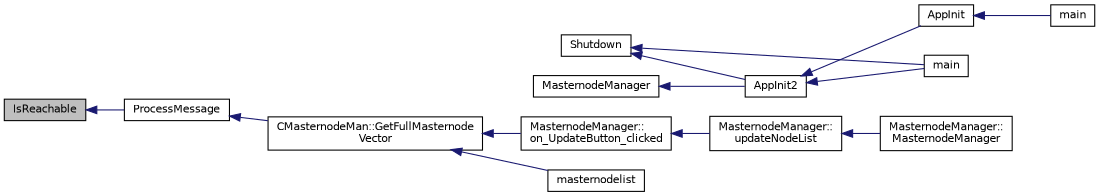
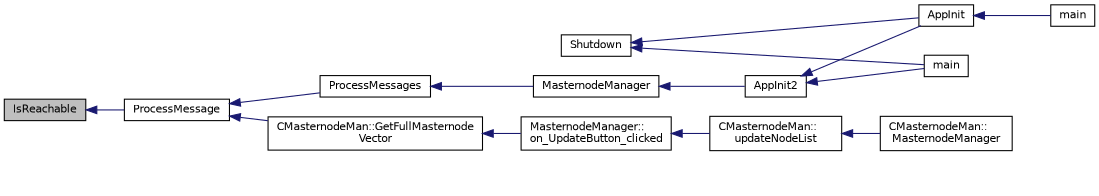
(693, 68) -> (780, 30)
none -> (375, 86)
(776, 133) -> (776, 133)
(946, 133) -> (946, 133)
(596, 181) -> none
